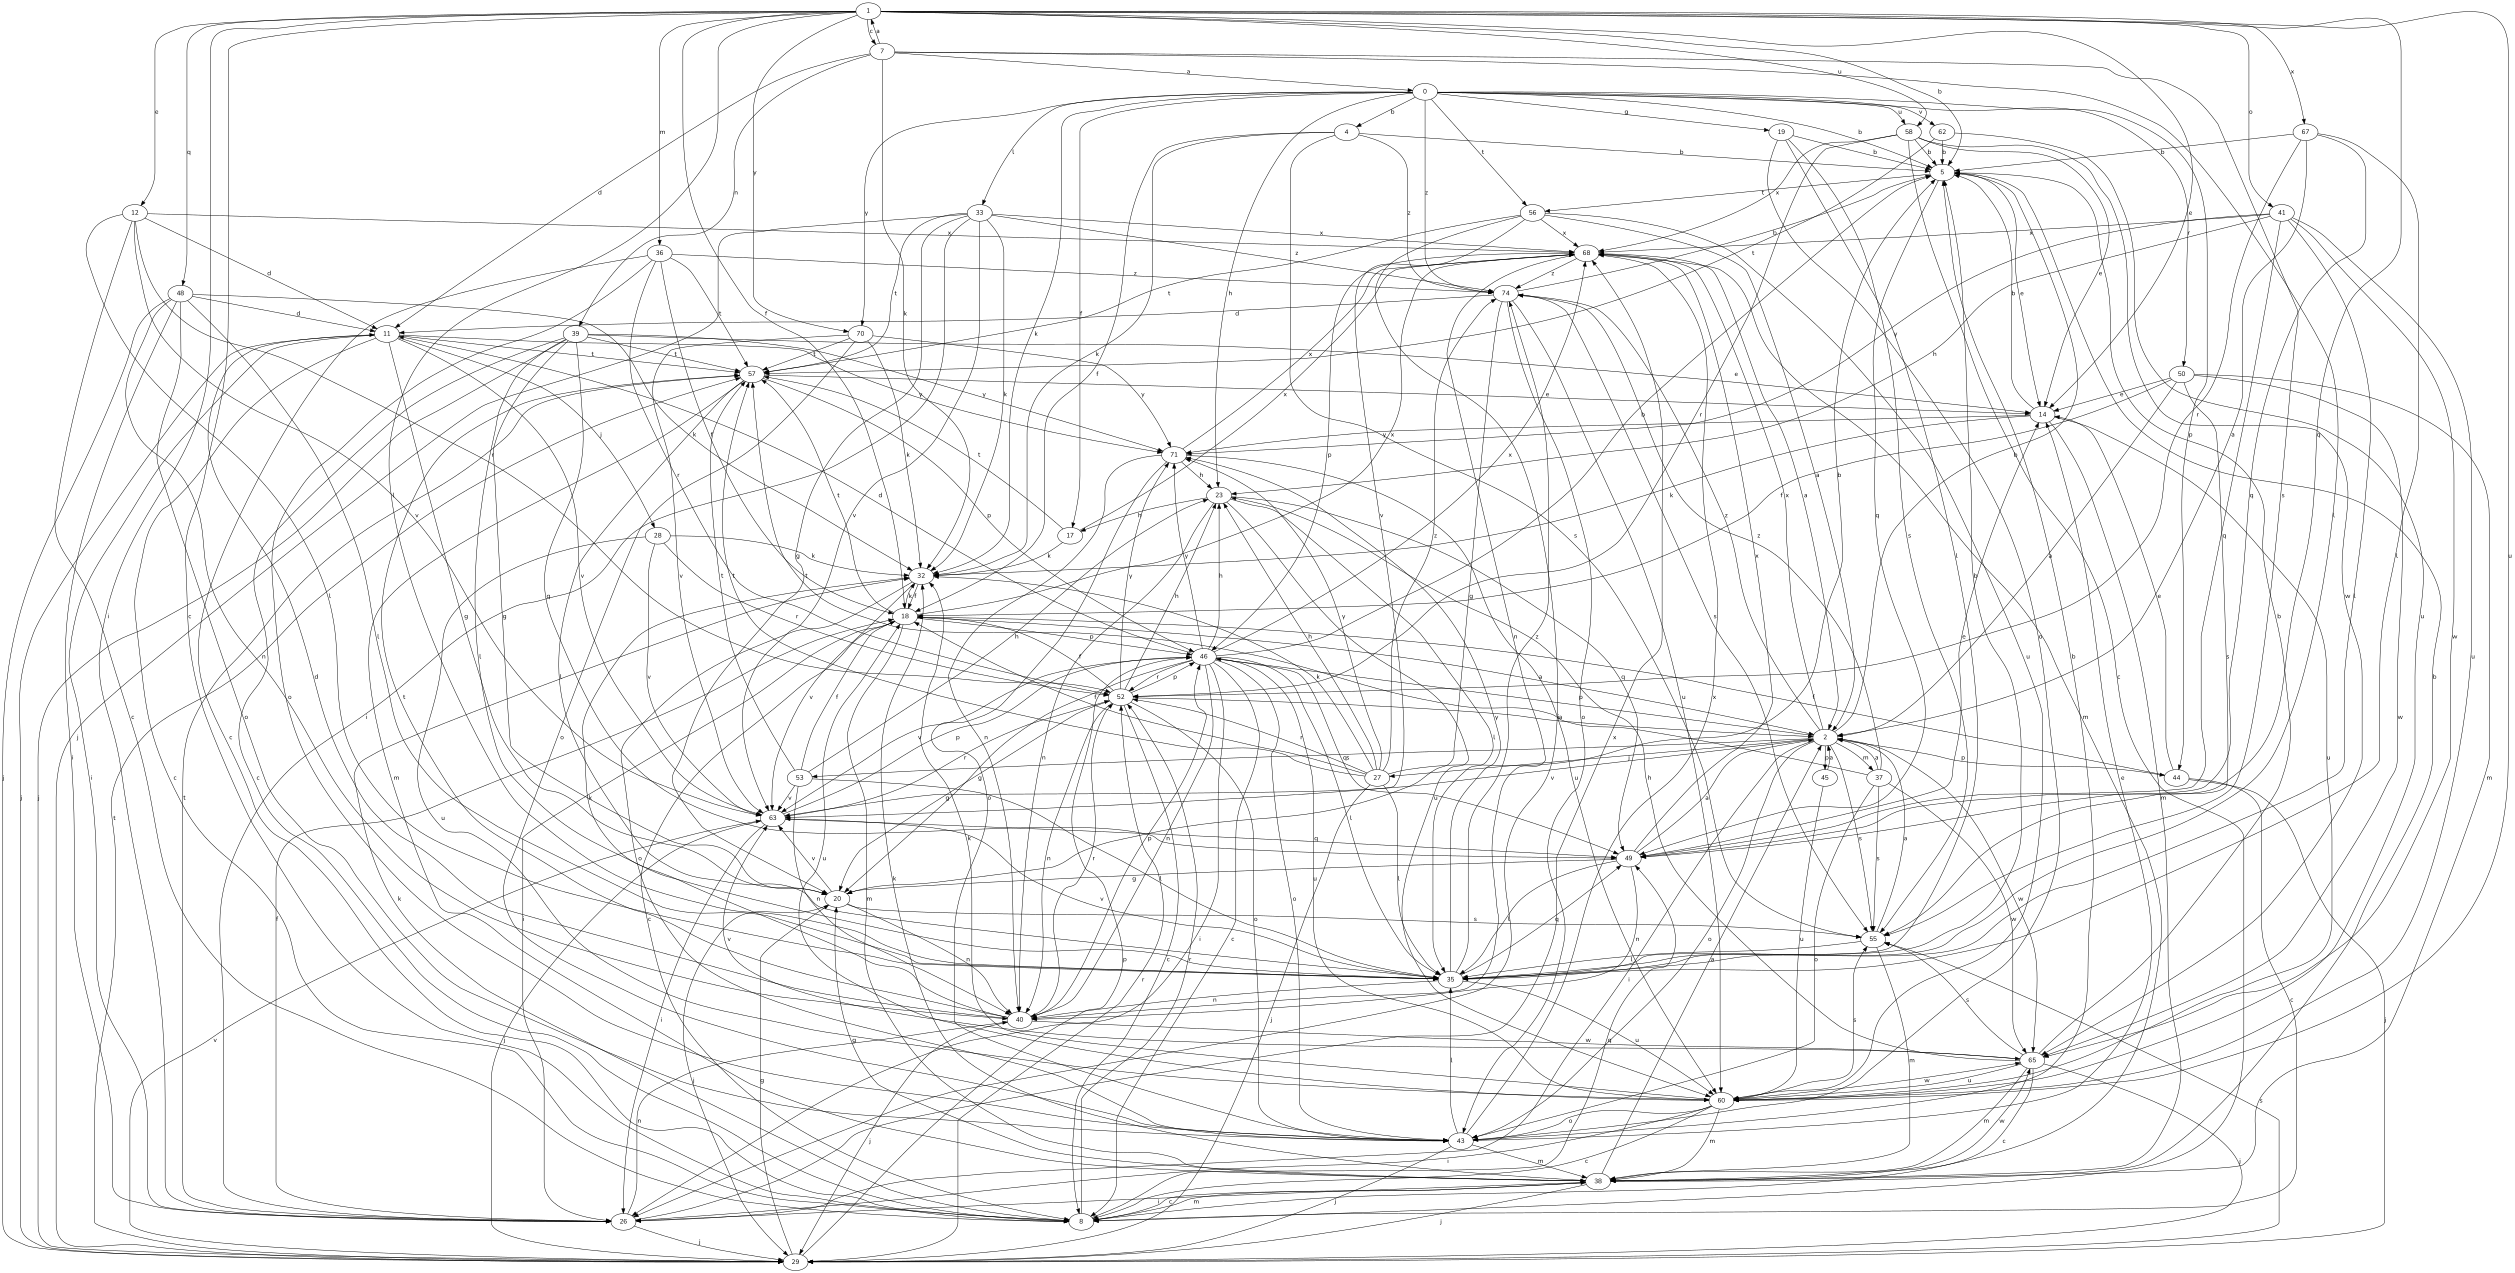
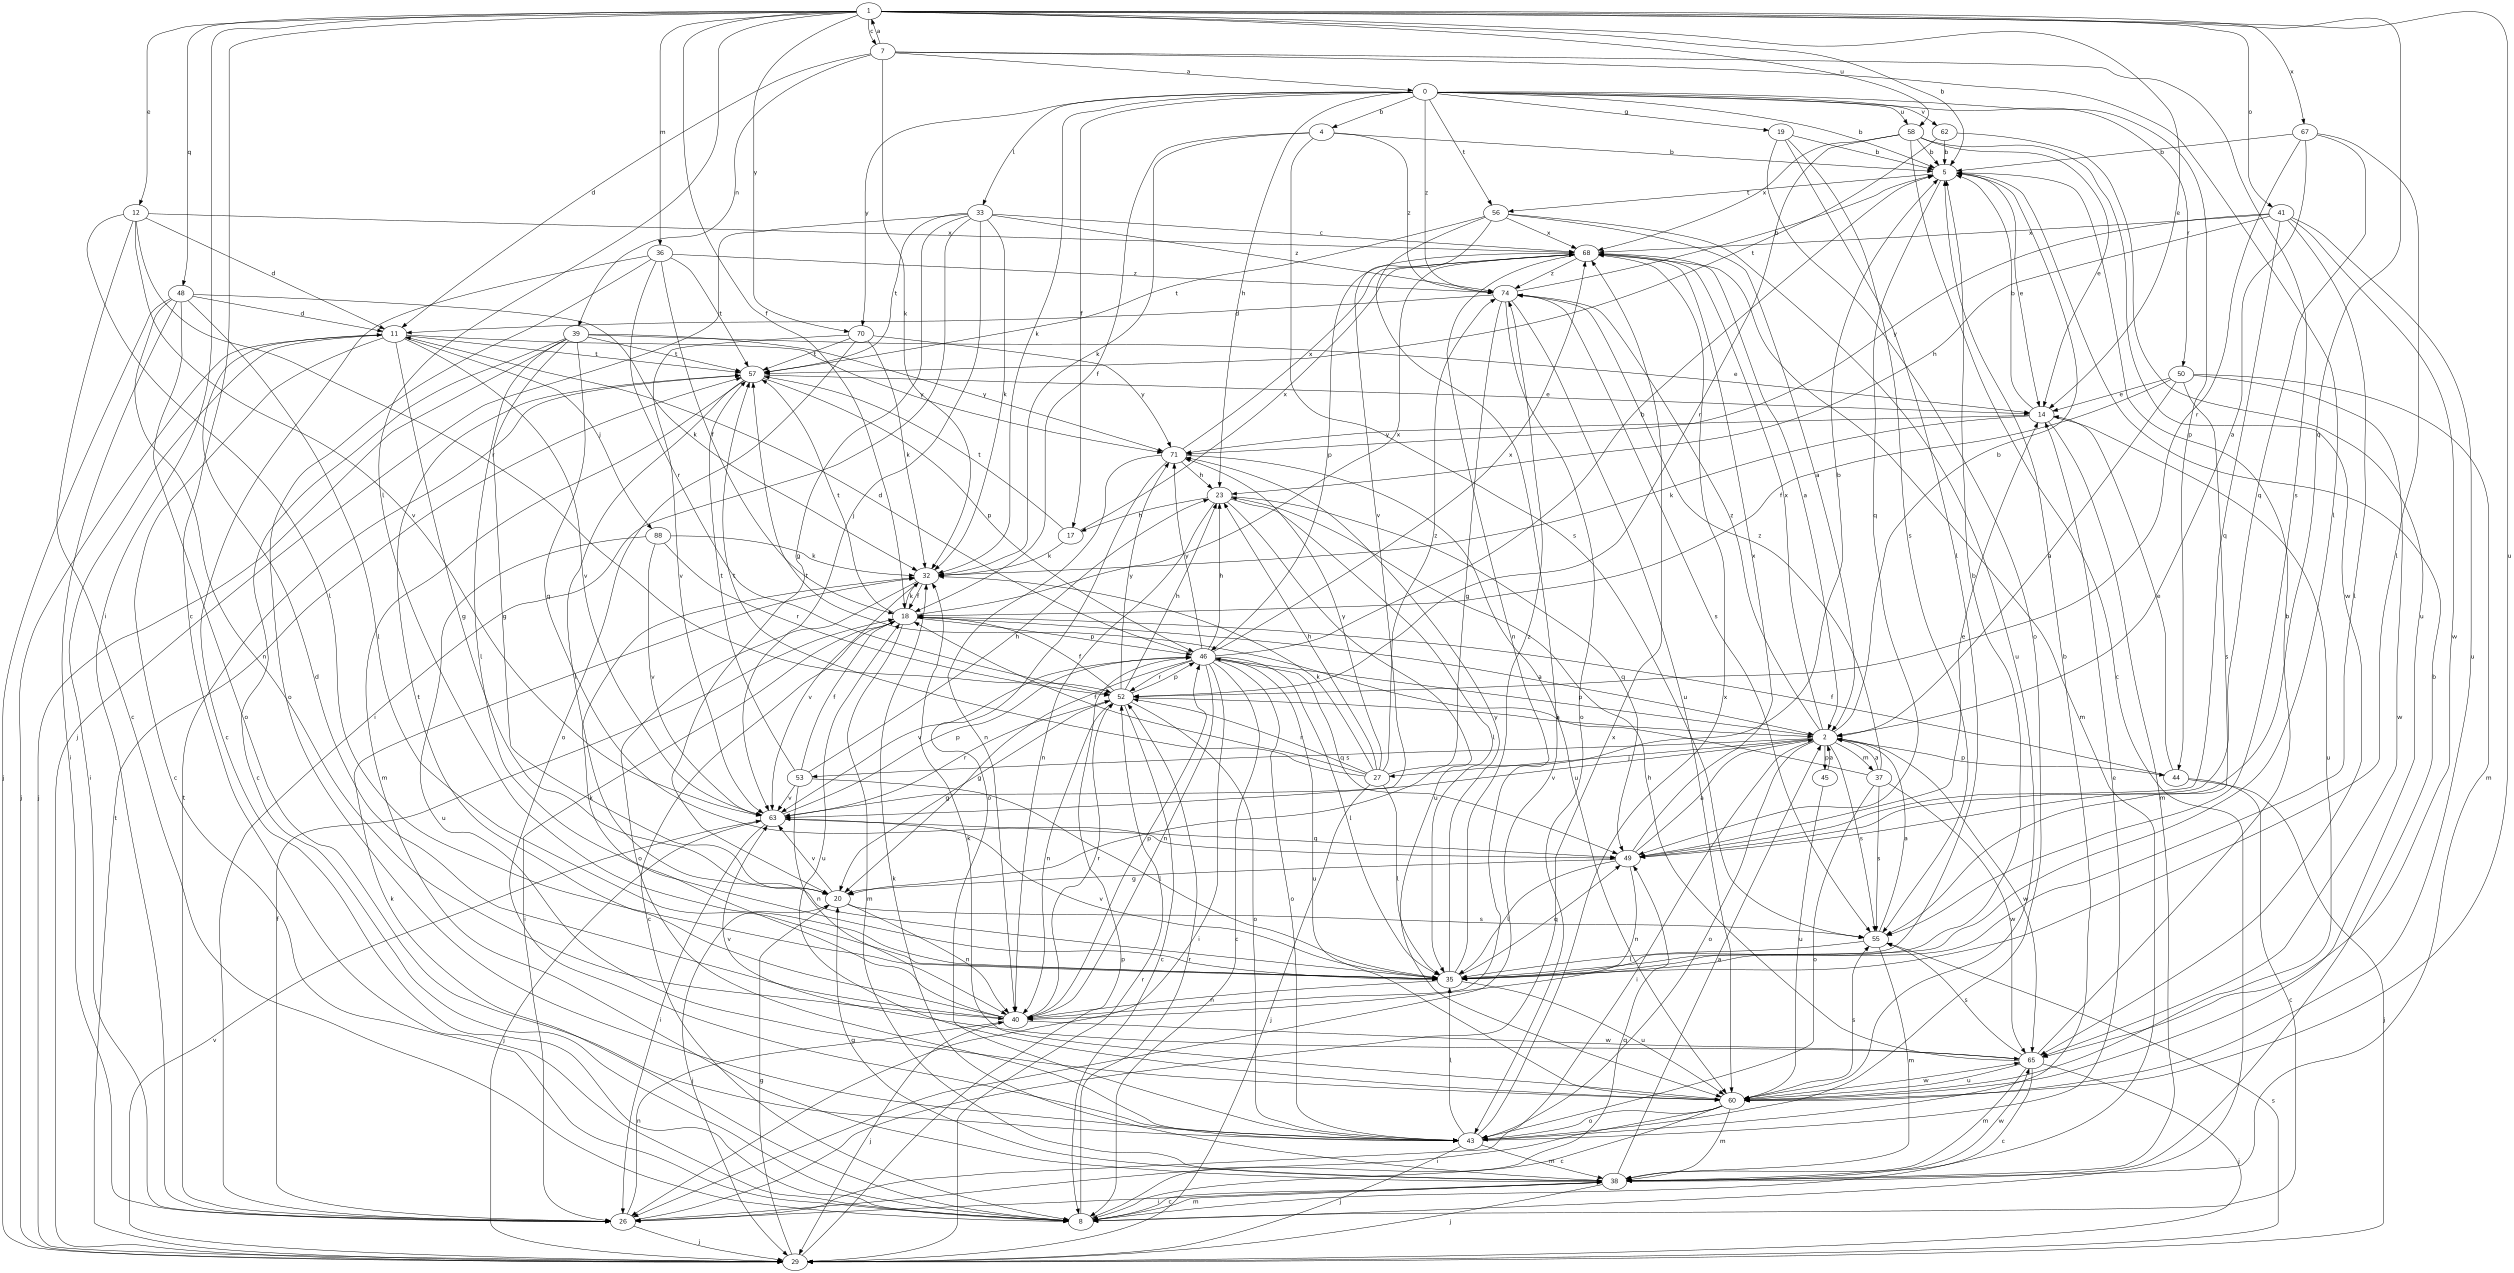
(1322, 233) -> (1321, 233)
(854, 516) -> (854, 516)
(658, 536) -> (658, 536)
